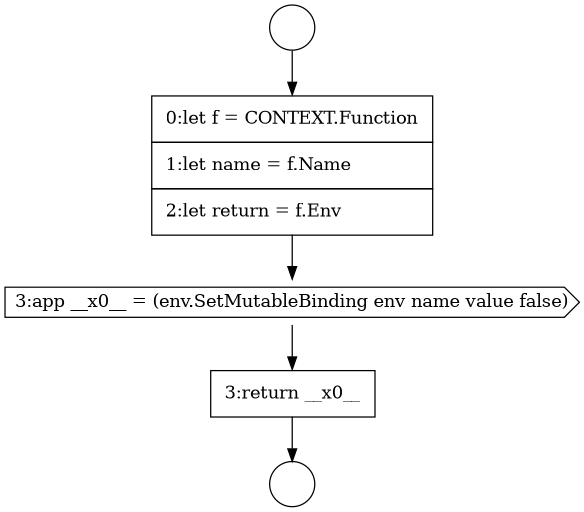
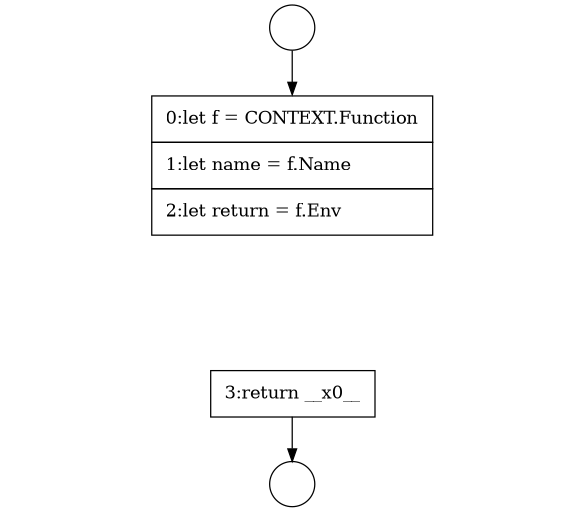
(292, 302) -> none
